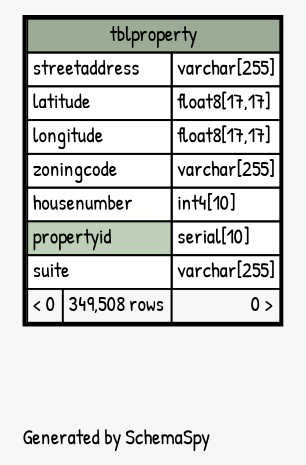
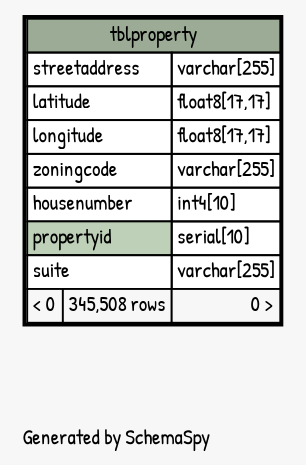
(117, 305) -> (117, 305)
